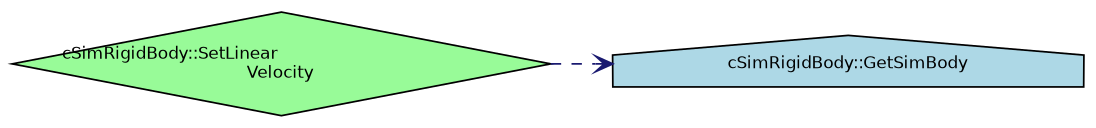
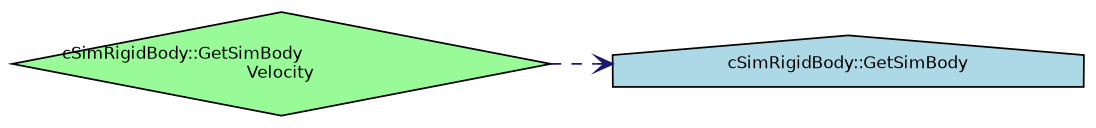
(281, 64) -> (281, 64)
